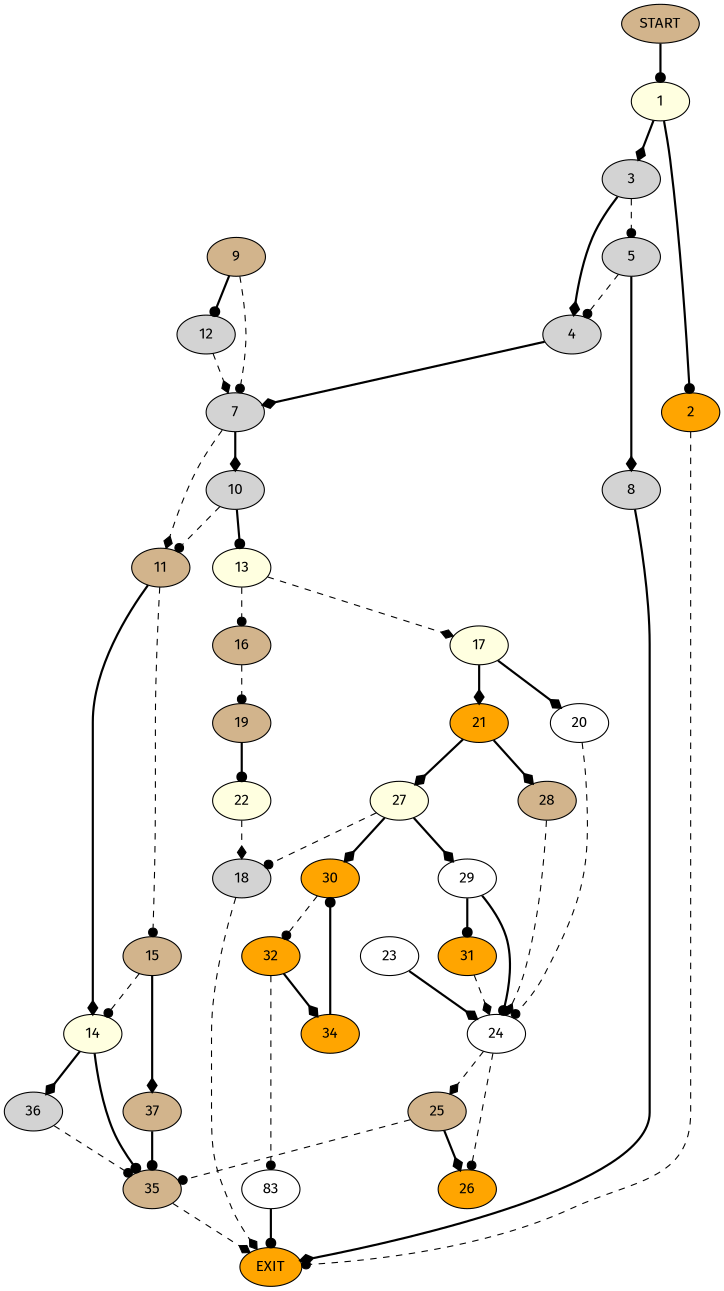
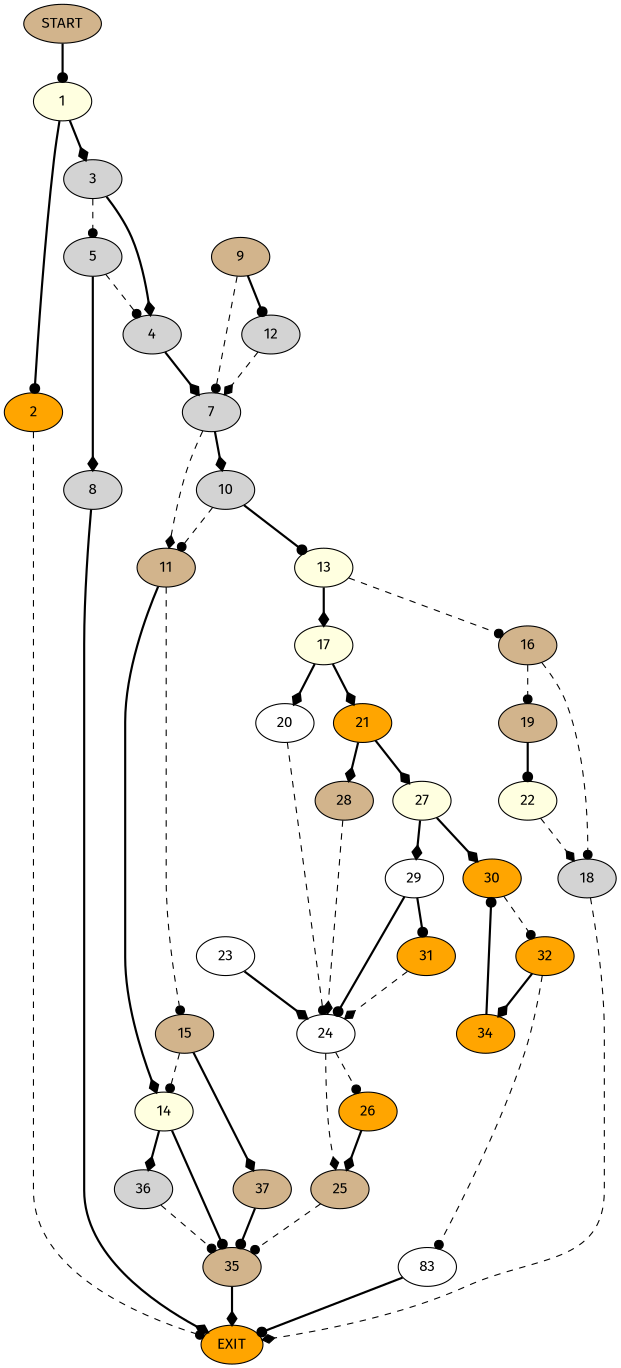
(354, 605) -> (324, 600)
(325, 838) -> (580, 752)
(450, 1144) -> (356, 1144)
(206, 1225) -> (232, 1299)
